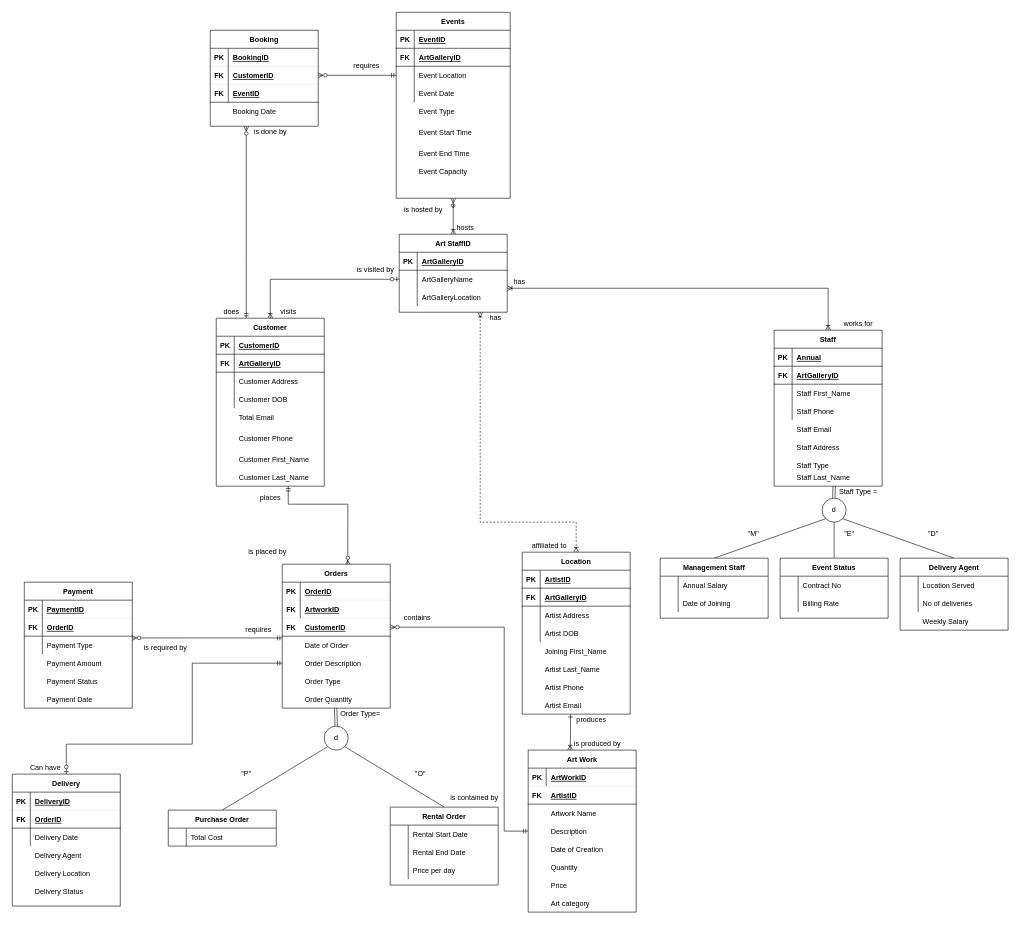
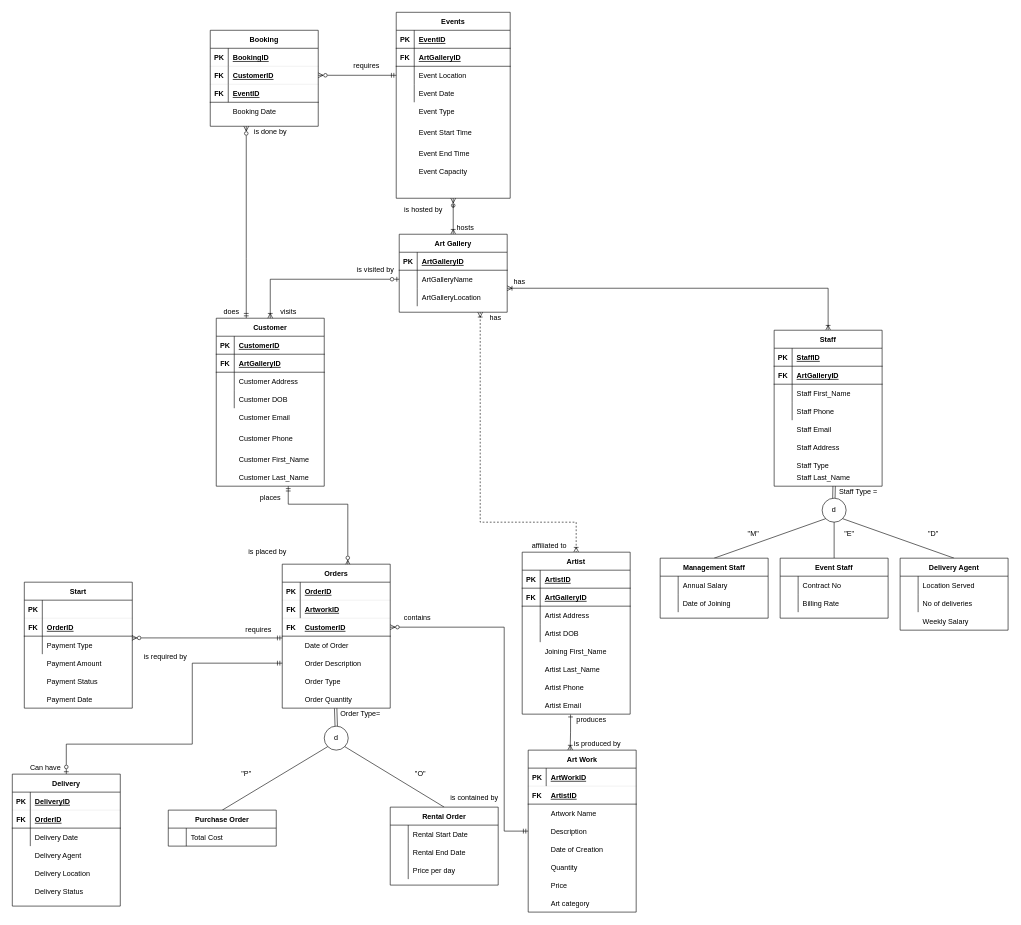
(453, 244) -> (453, 244)
(858, 324) -> none
(808, 358) -> (811, 358)
(257, 418) -> (264, 418)
(576, 562) -> (576, 562)
(834, 568) -> (834, 568)
(78, 592) -> (78, 592)
(87, 609) -> none
(165, 648) -> (165, 657)
